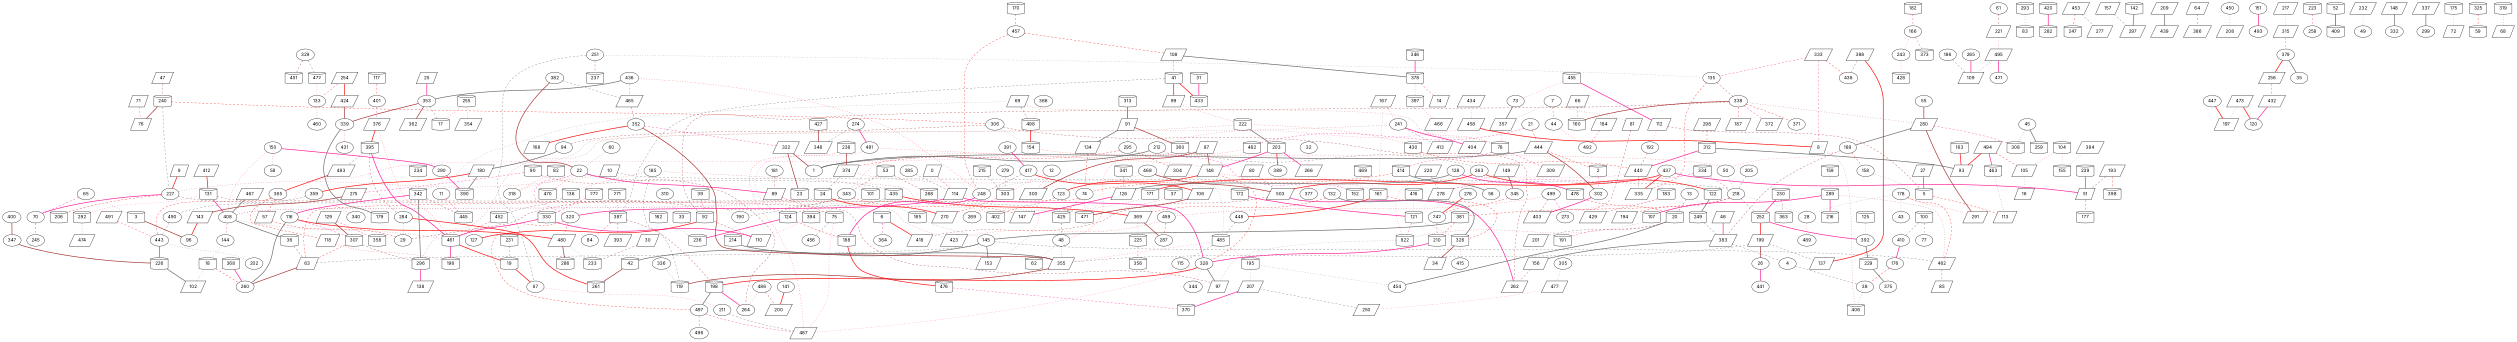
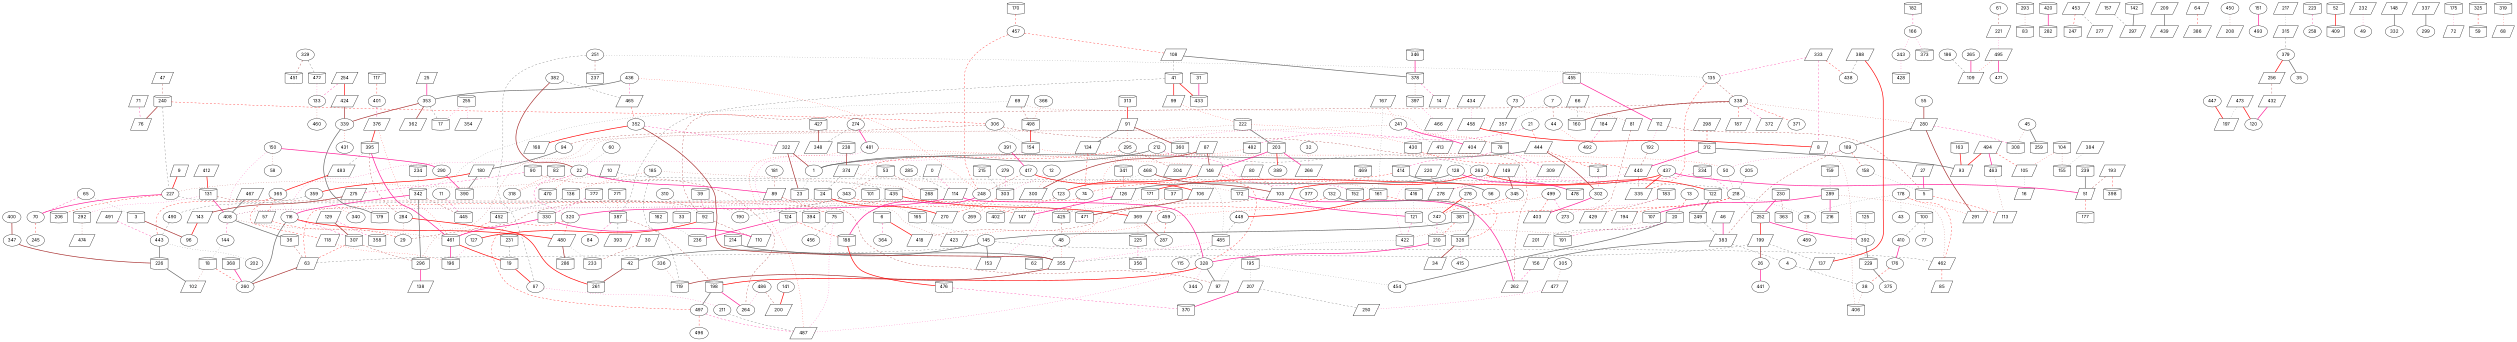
(1919, 43) -> (1919, 43)
(1280, 194) -> (1280, 194)
(1625, 206) -> none
(1405, 240) -> (1405, 240)
